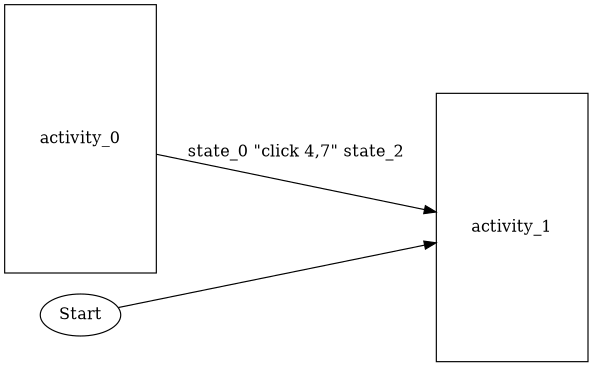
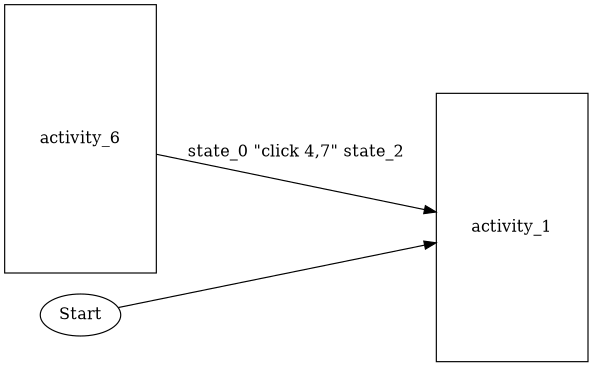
(80, 139) -> (80, 139)
